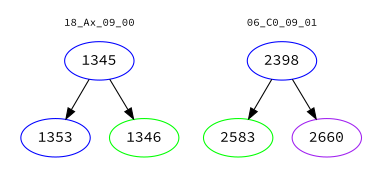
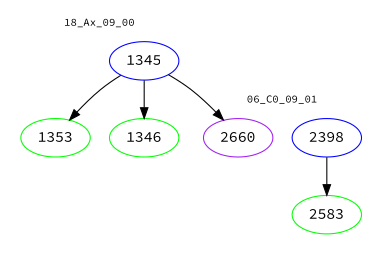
(301, 94) -> (203, 99)
(56, 138) -> (56, 138)
